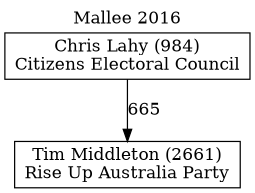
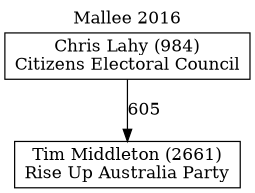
(145, 110) -> (145, 110)
